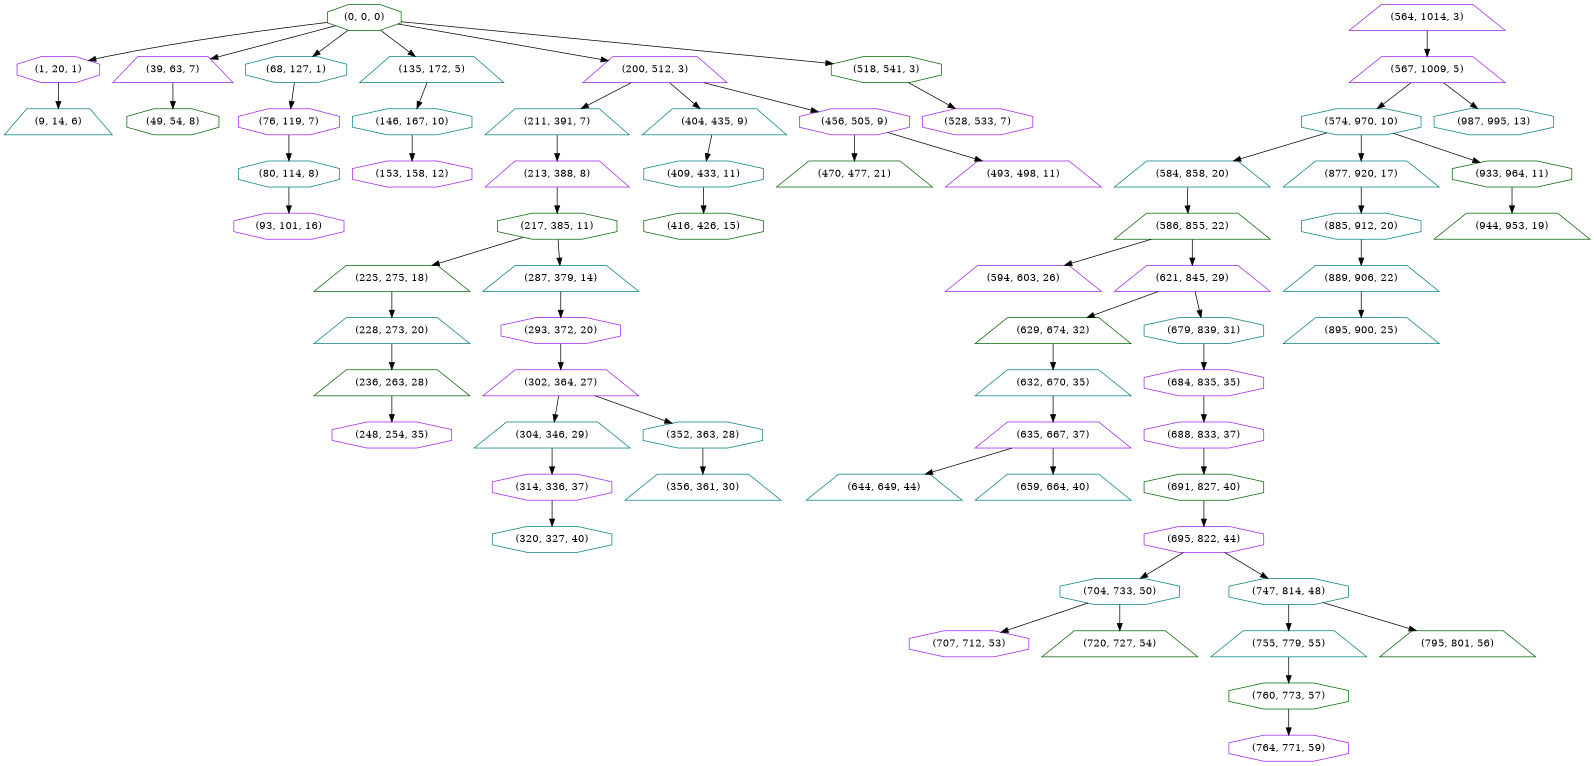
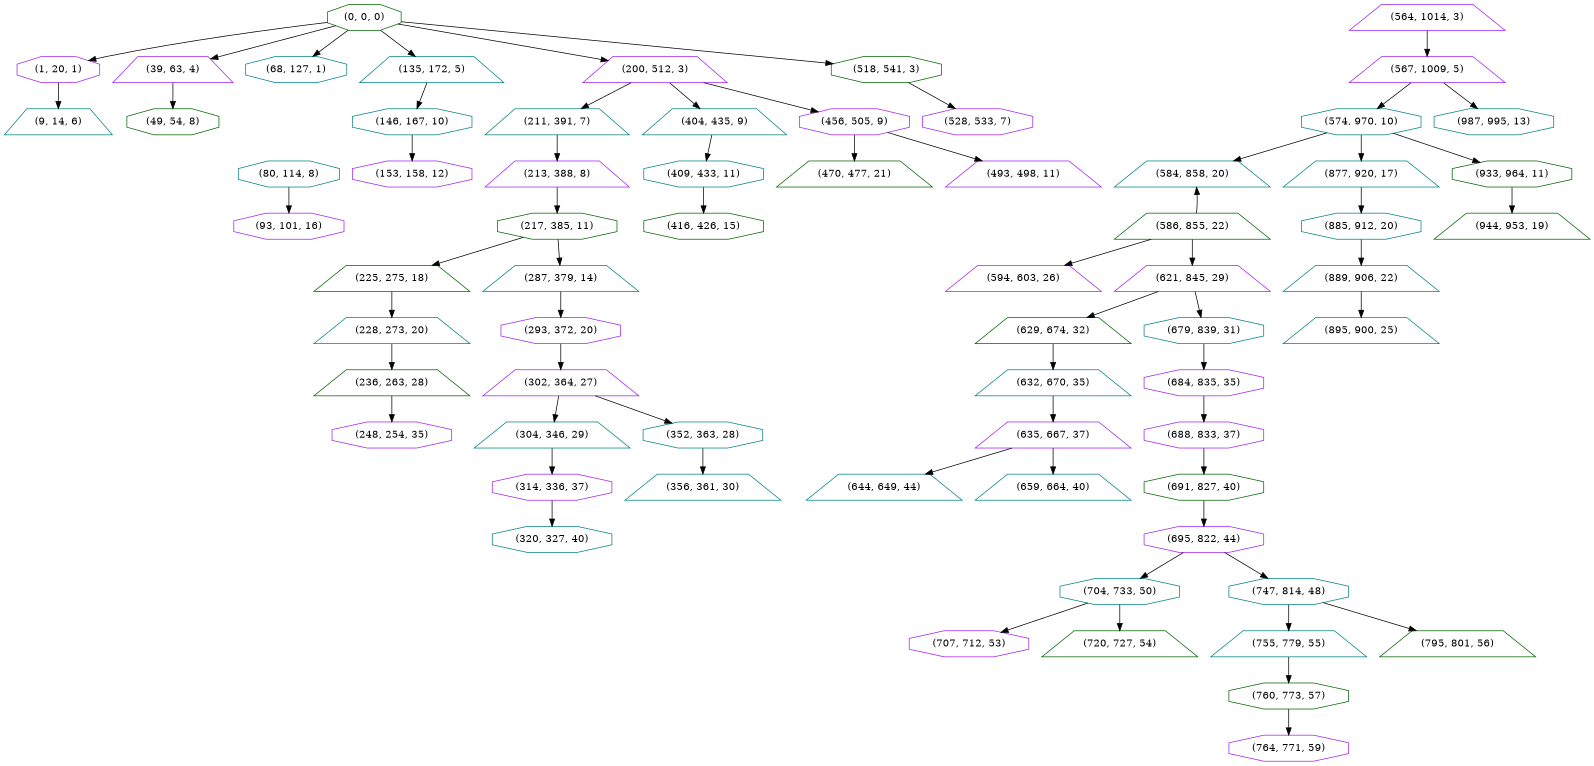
(173, 70) -> (173, 70)
(289, 122) -> none
(1187, 197) -> (1197, 204)
